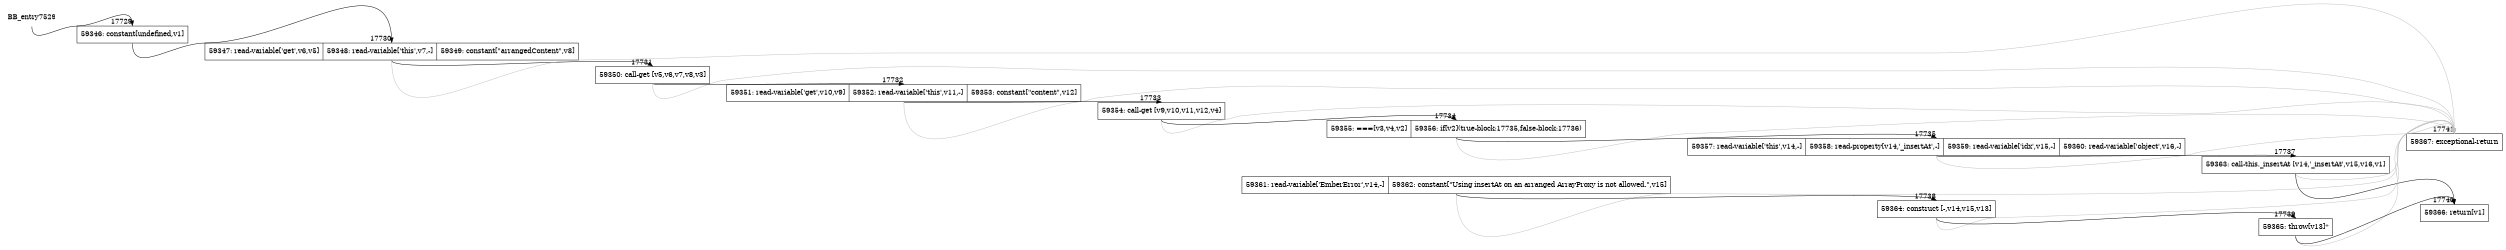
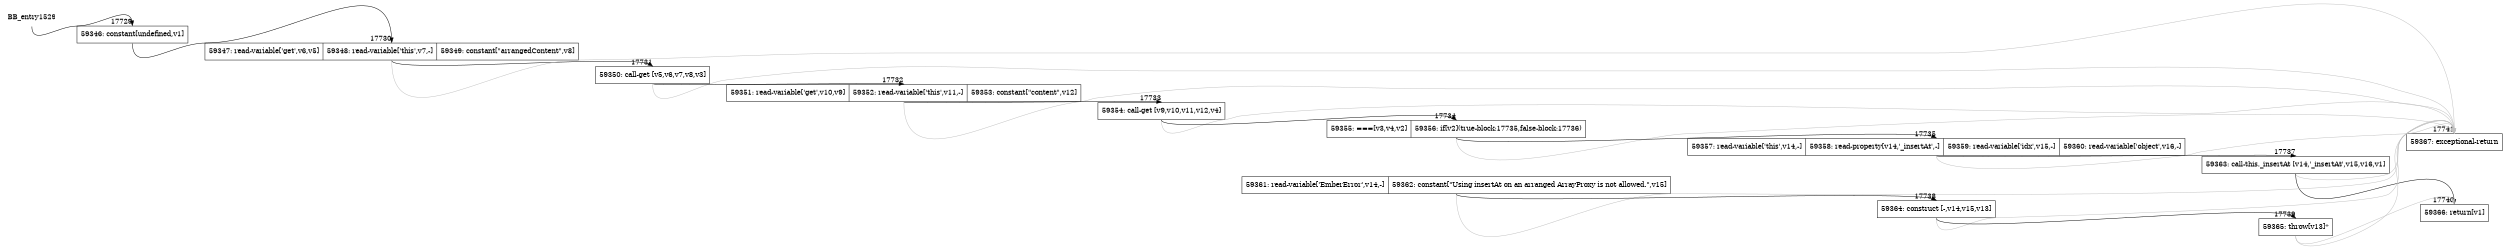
(32, 18) -> (32, 18)
(2373, 221) -> (2373, 221)
